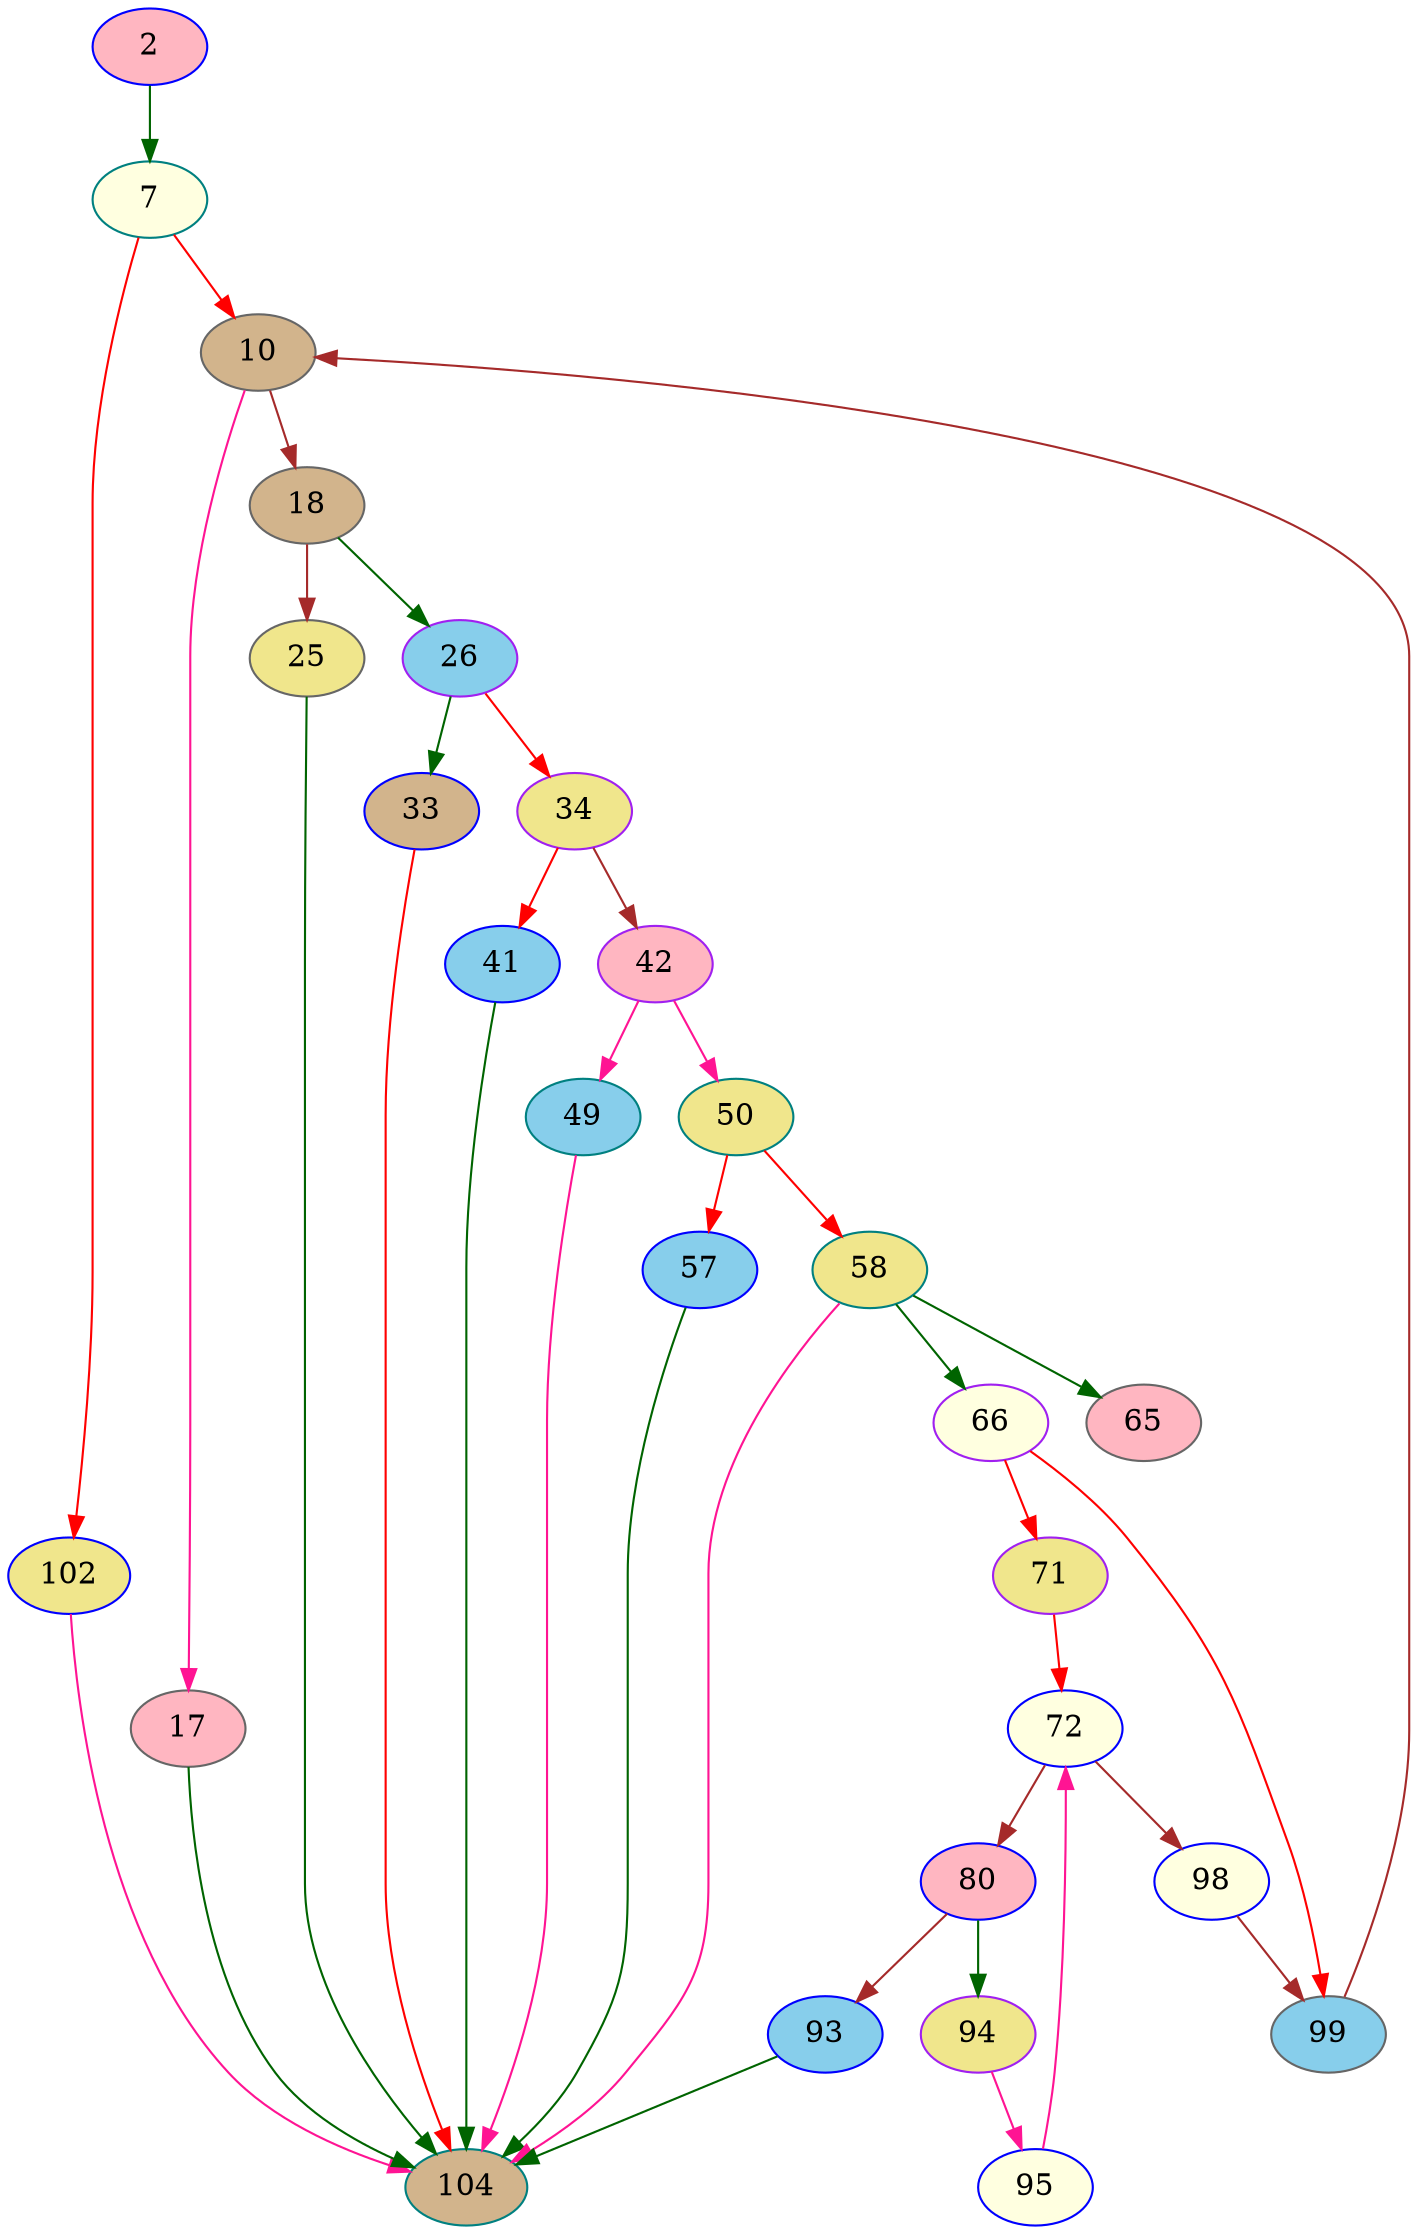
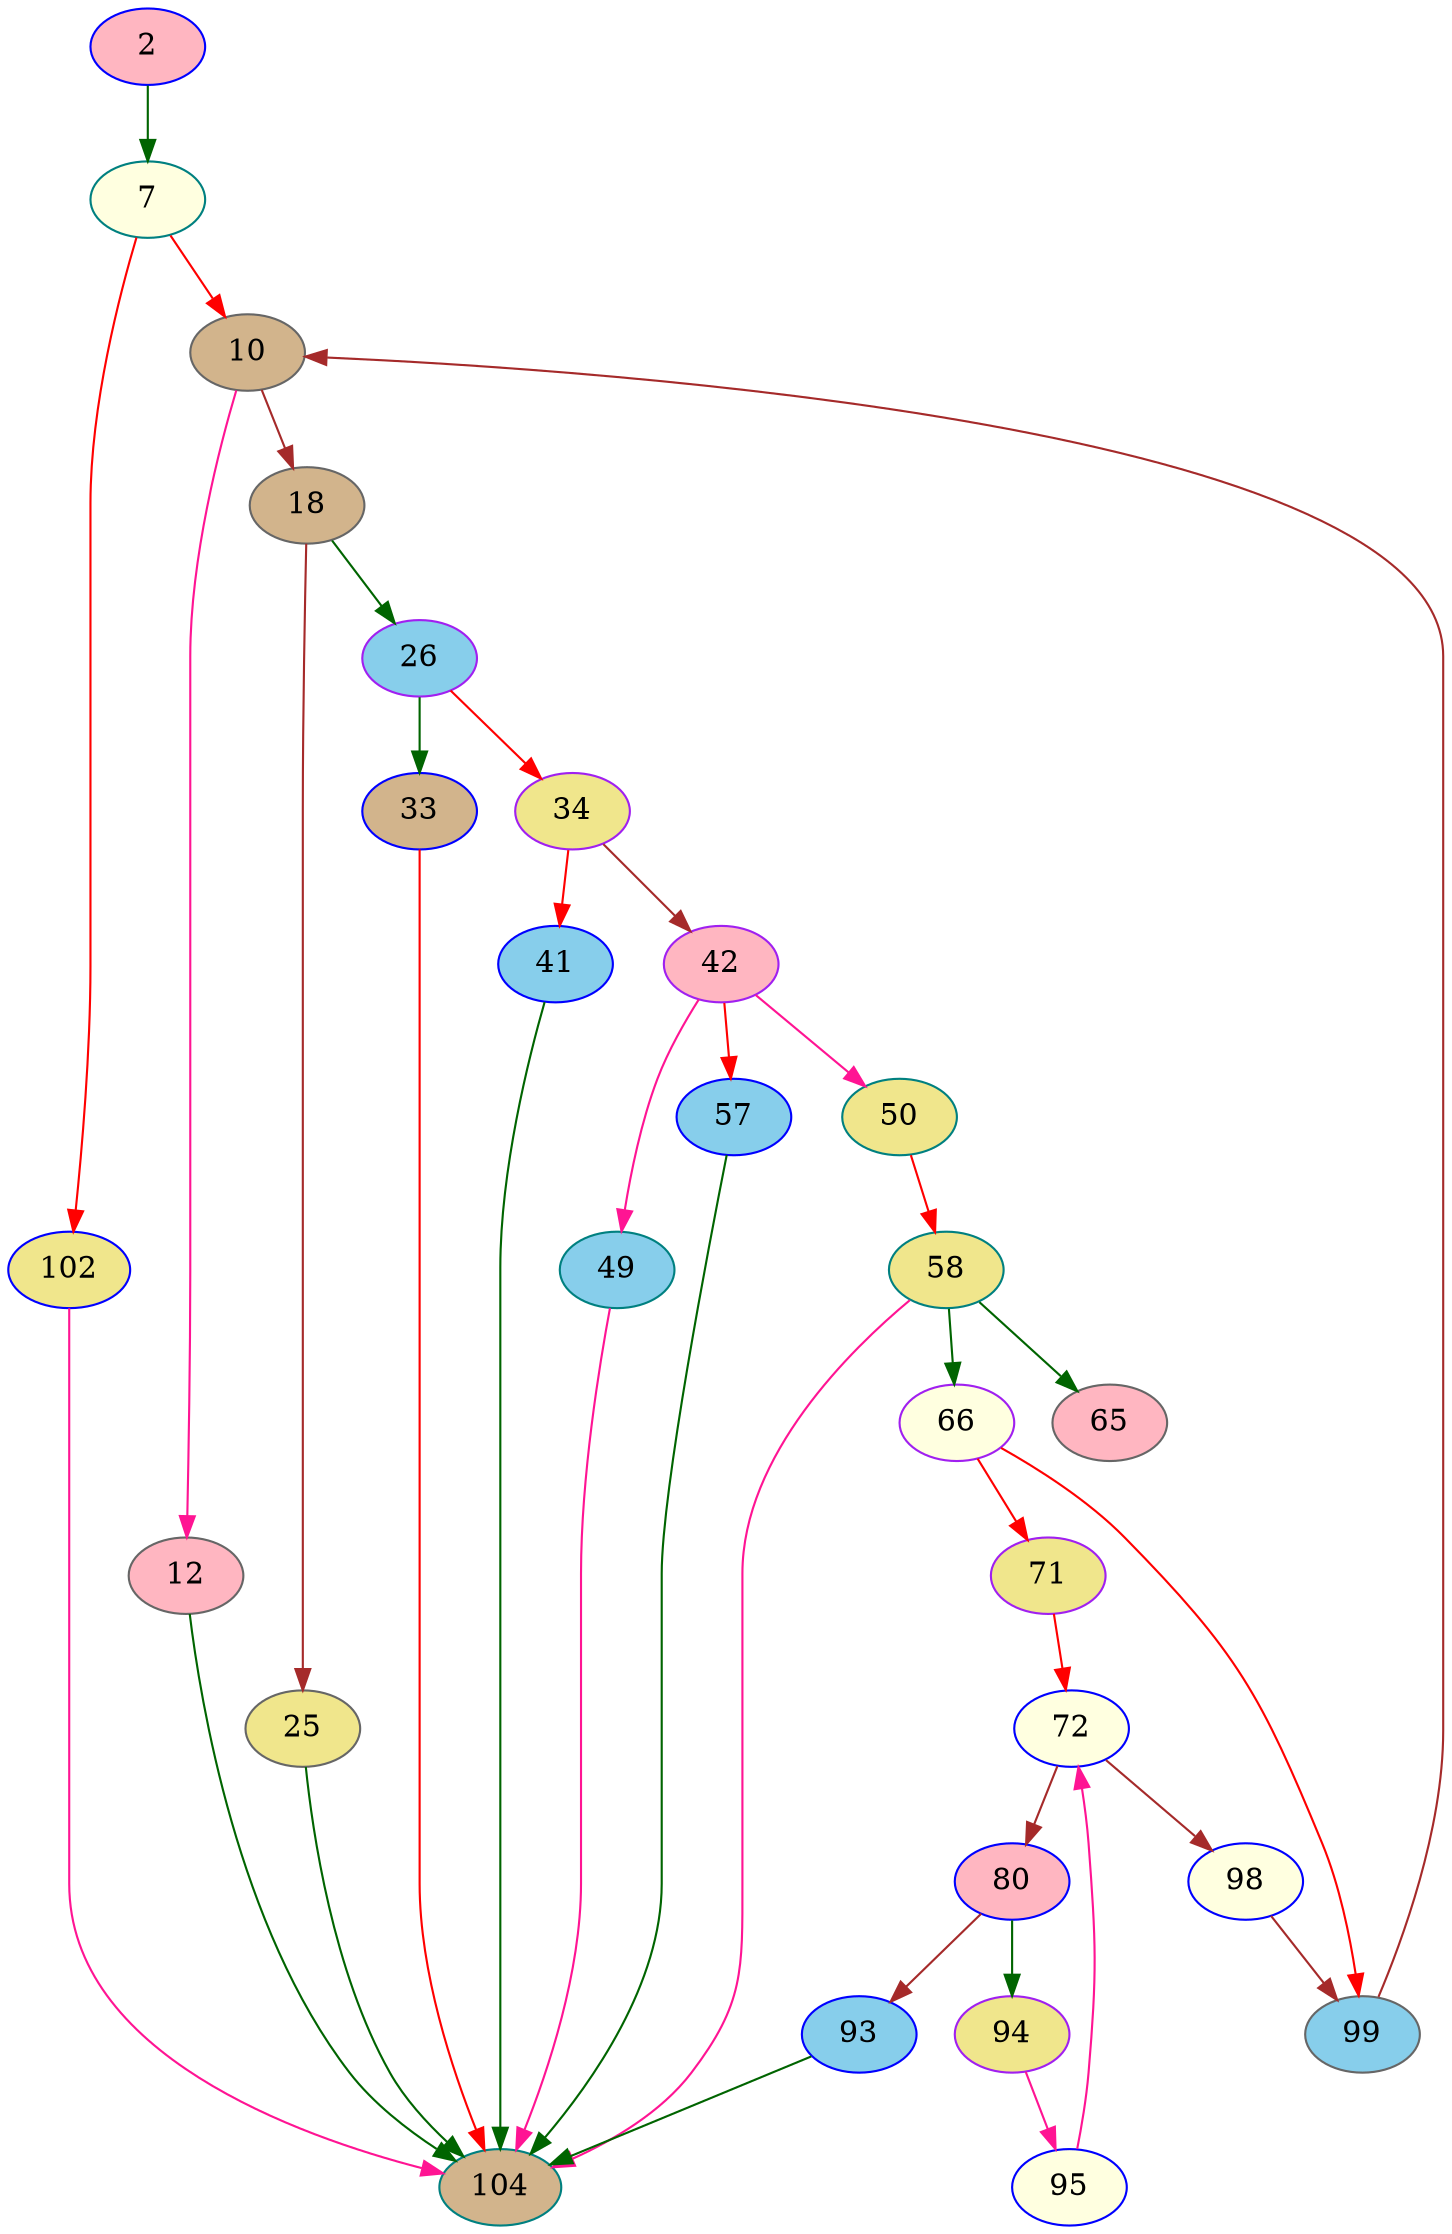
(721, 1183) -> (727, 1030)
(188, 1729) -> (186, 1576)
